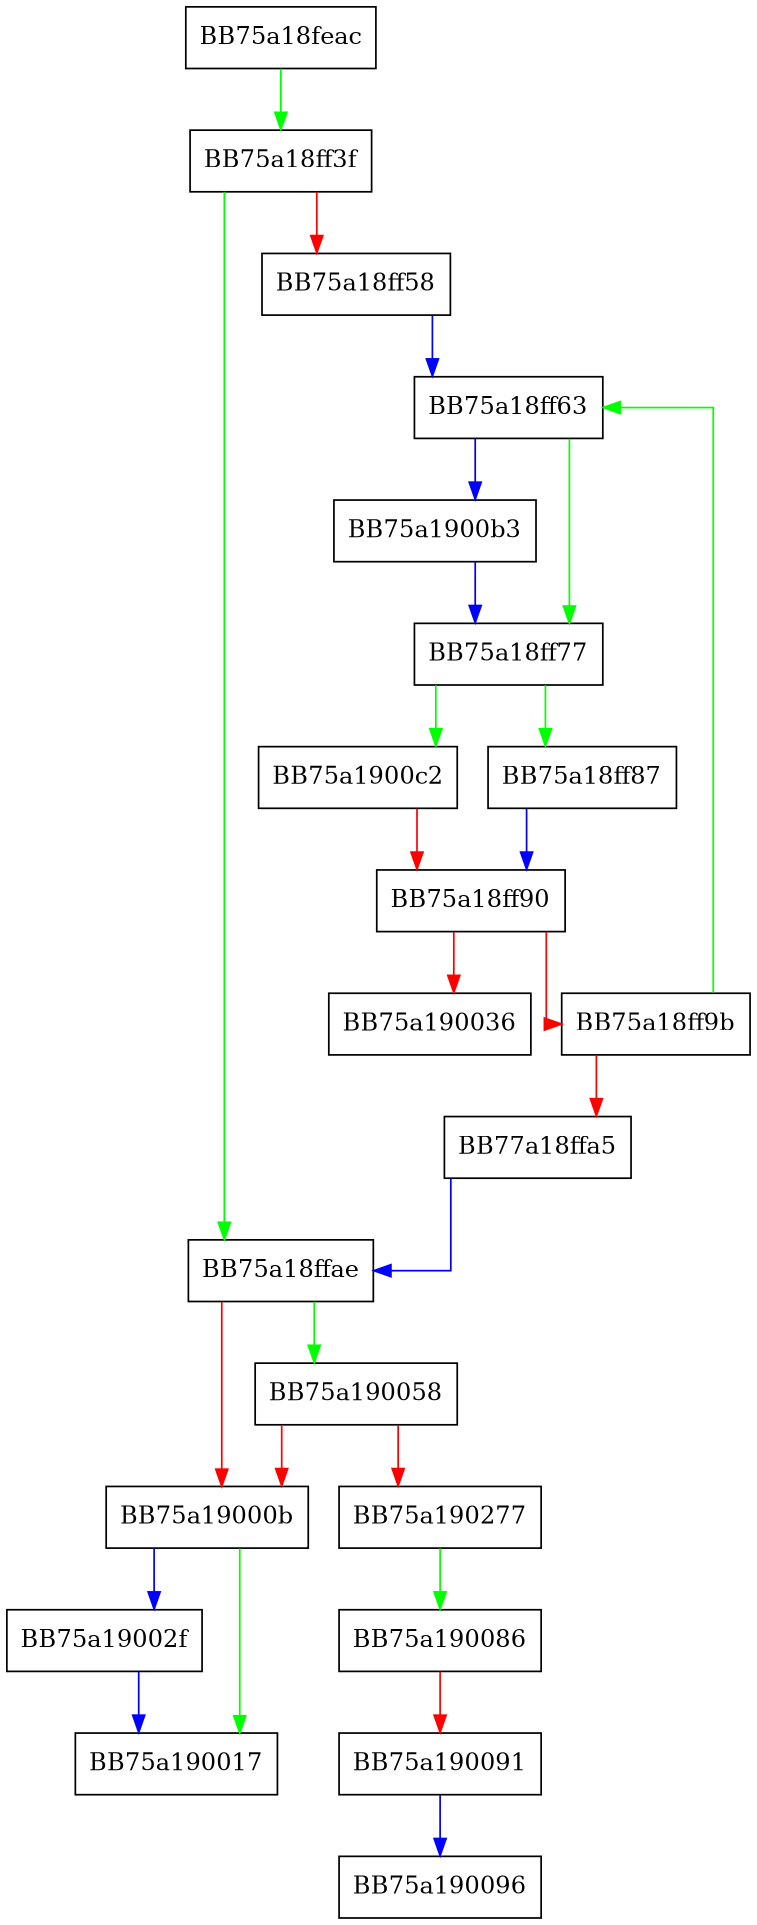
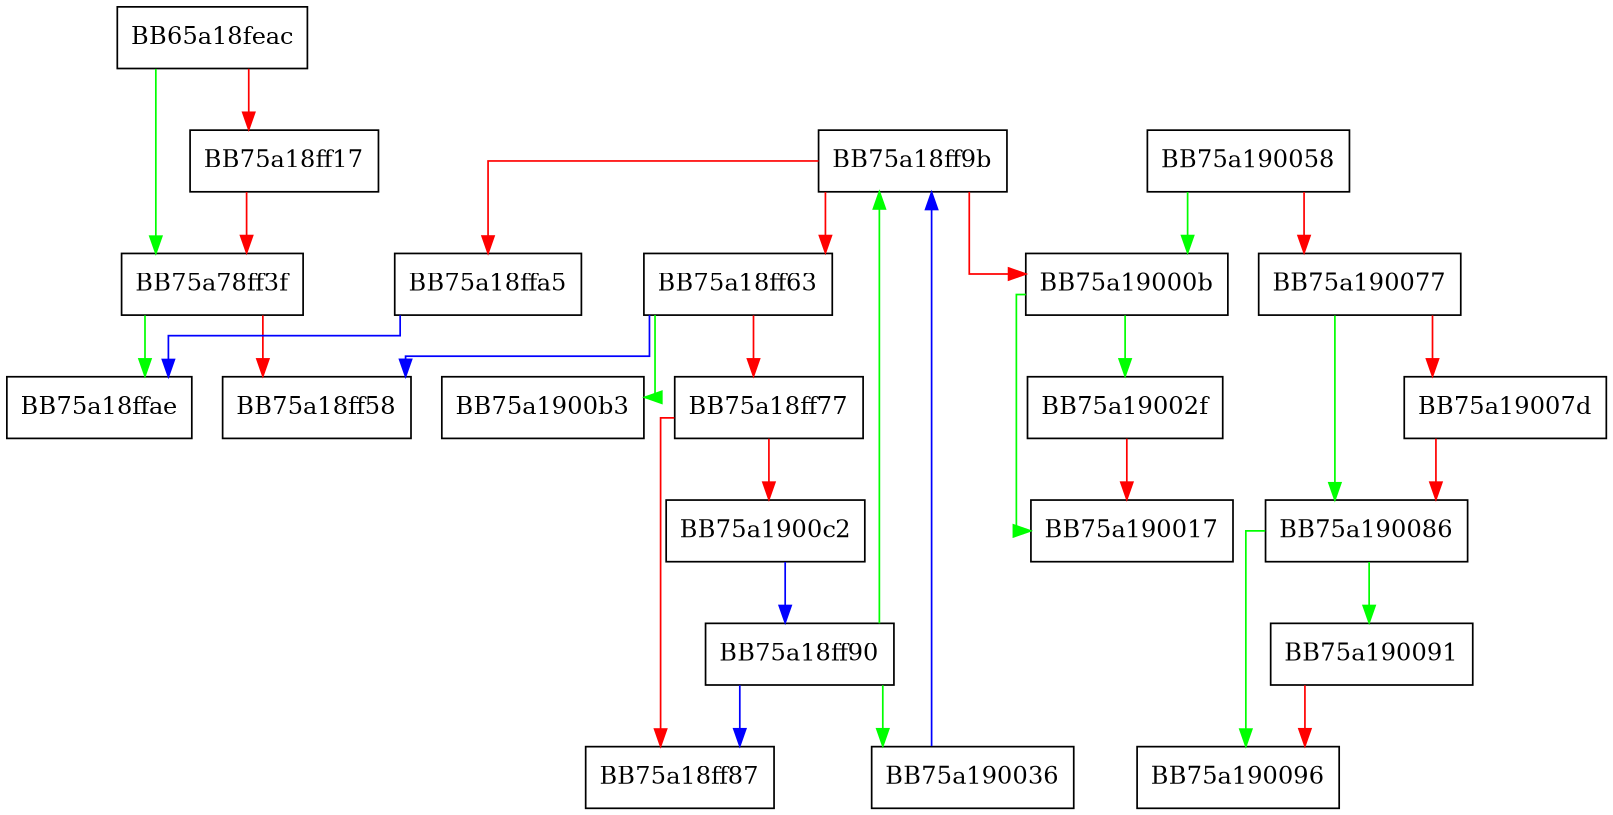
(281, 38) -> (212, 38)
(281, 161) -> (212, 284)
none -> (284, 161)
(432, 337) -> (546, 356)
none -> (1505, 408)
(475, 460) -> (655, 365)
none -> (932, 478)
(569, 522) -> (754, 337)
(475, 584) -> none
none -> (1246, 620)
(713, 654) -> (825, 214)
(436, 707) -> (769, 460)
(545, 707) -> (661, 567)
(417, 830) -> (785, 584)
(527, 830) -> (740, 707)
(454, 954) -> (883, 707)
(546, 979) -> (879, 416)
(538, 1147) -> (488, 284)
(314, 1324) -> none
(222, 1386) -> (969, 253)
(282, 1447) -> (1188, 214)
(440, 1517) -> (1360, 284)
(154, 1570) -> (1125, 337)
(139, 1693) -> (1127, 460)
(440, 1693) -> (1369, 584)
(440, 1817) -> (1305, 707)
